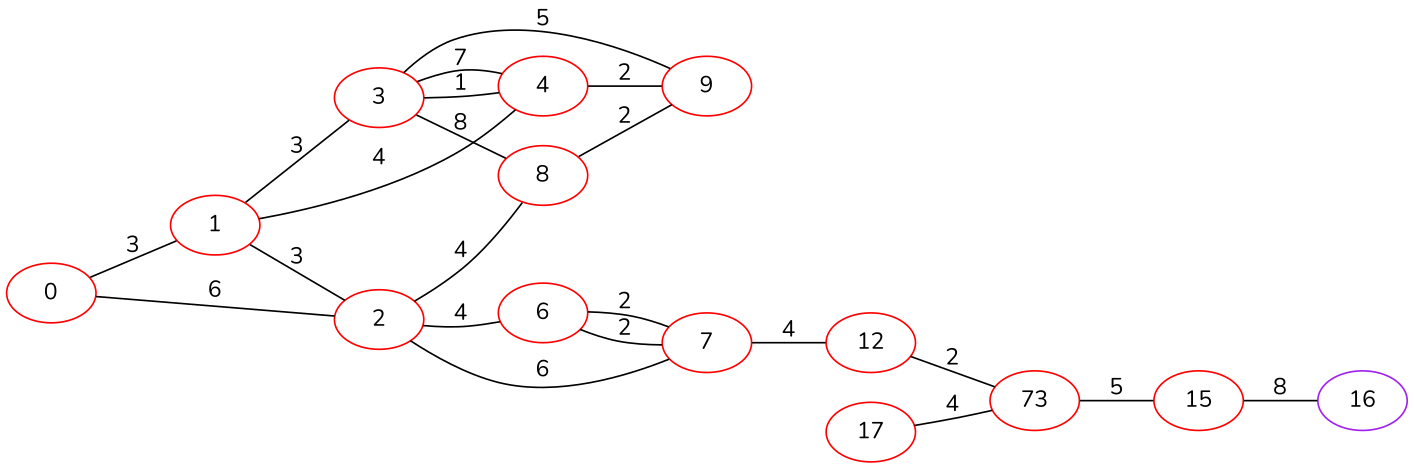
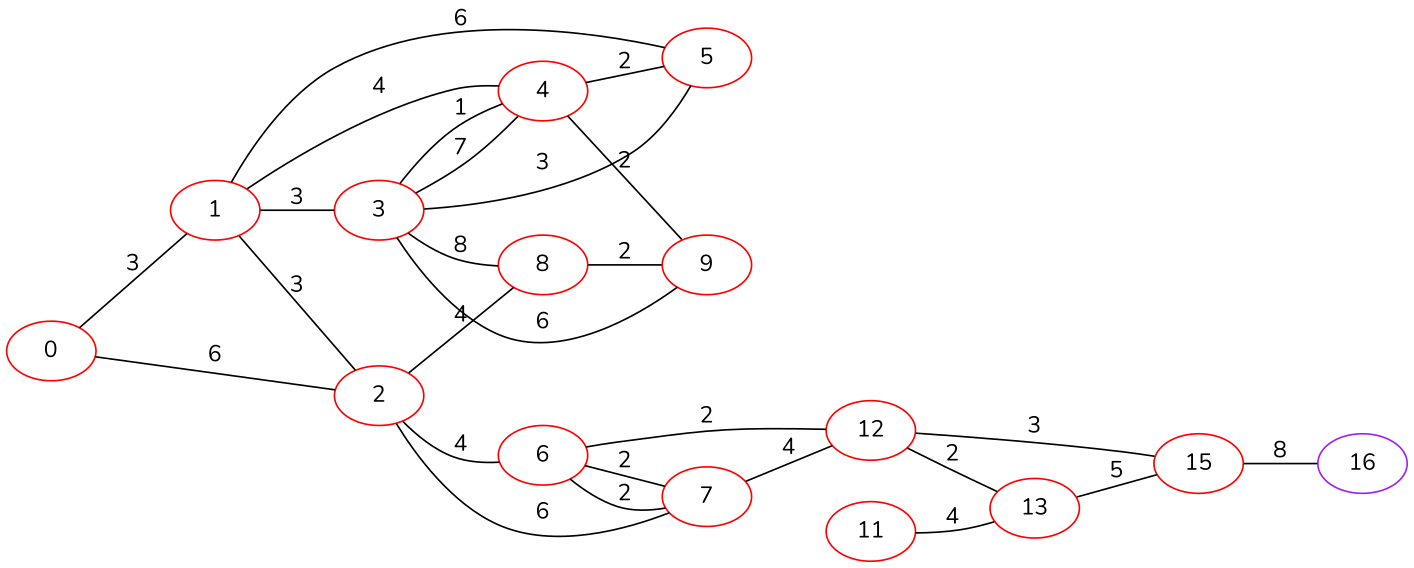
(543, 19) -> (543, 322)
none -> (707, 58)
(1035, 401) -> (1035, 508)
none -> (706, 431)
(871, 432) -> (871, 531)
none -> (1035, 443)
